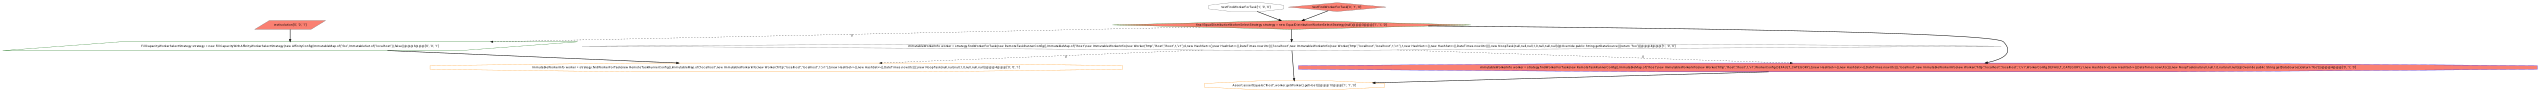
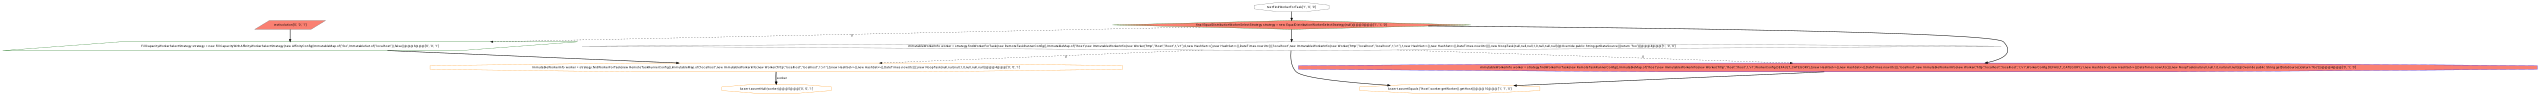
(1337, 7) -> none
none -> (777, 89)
